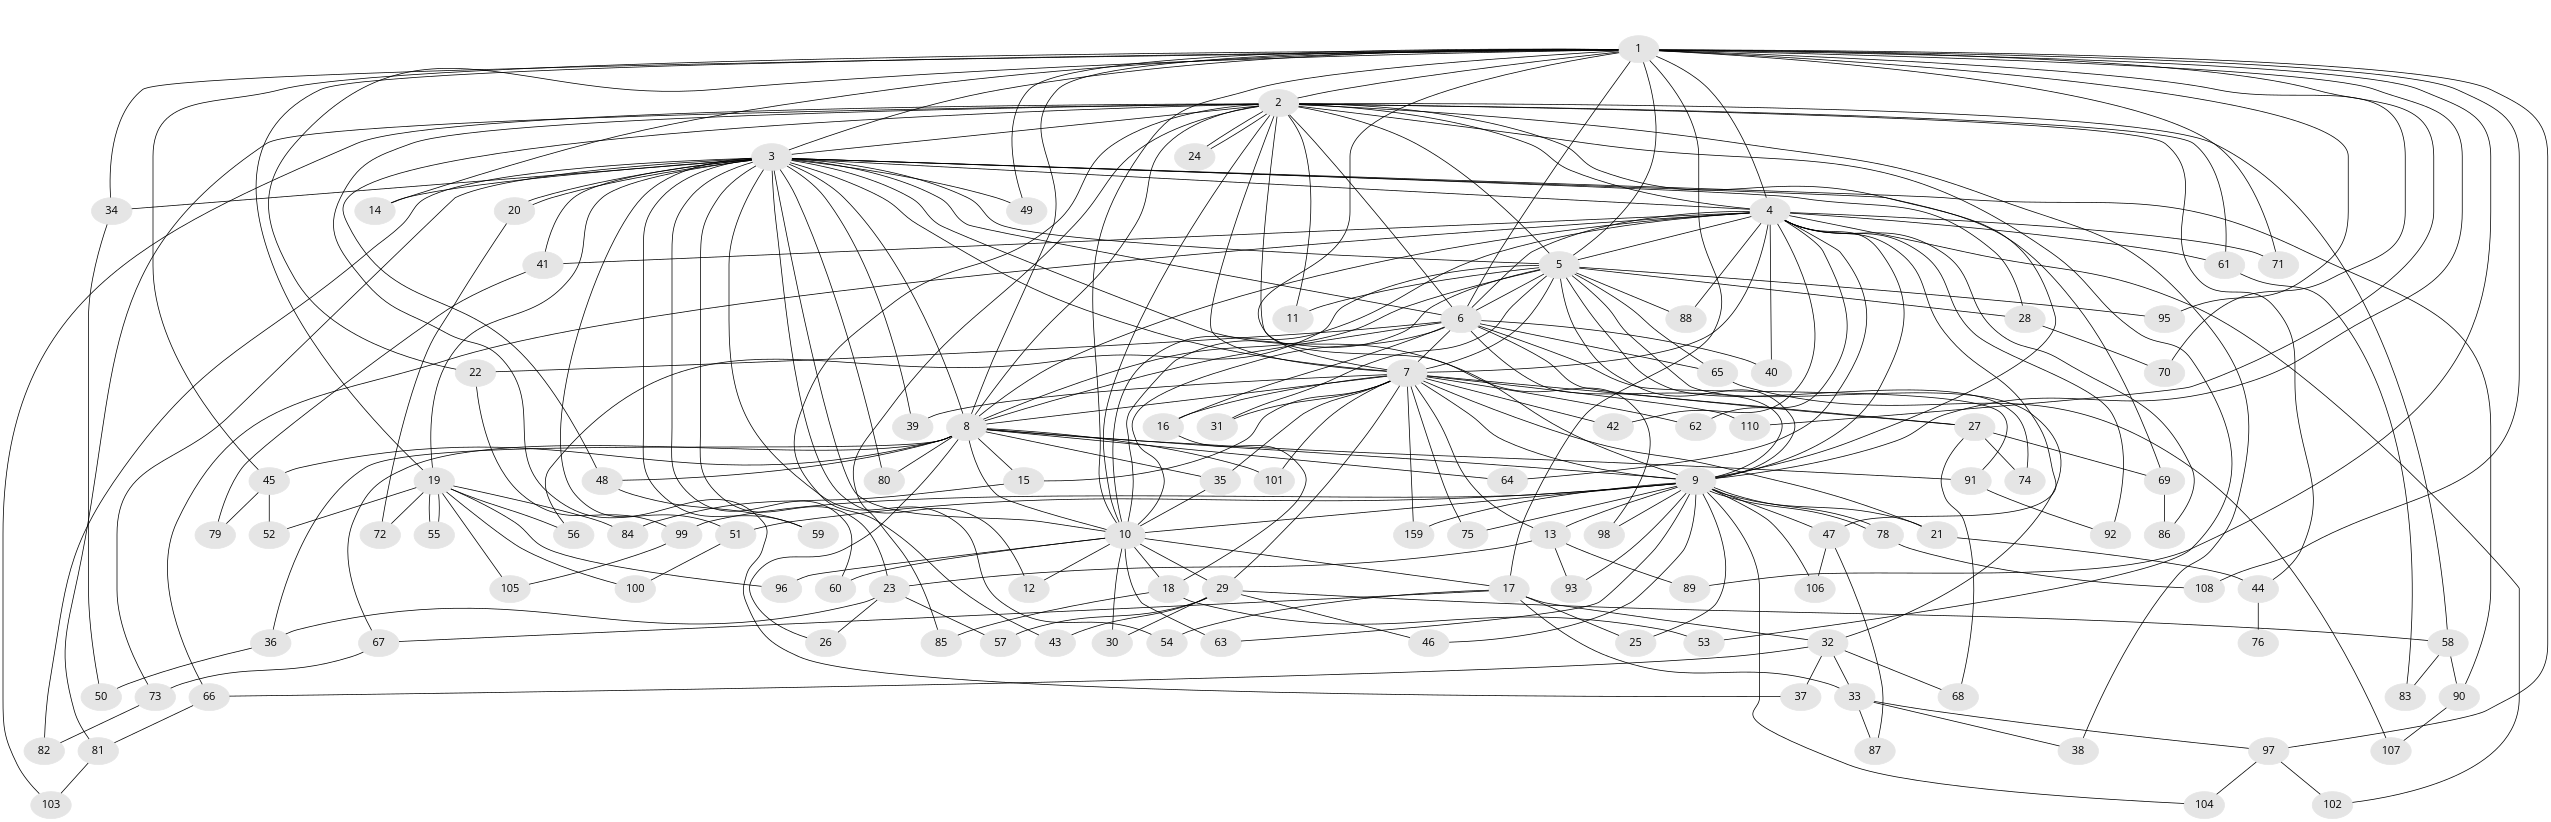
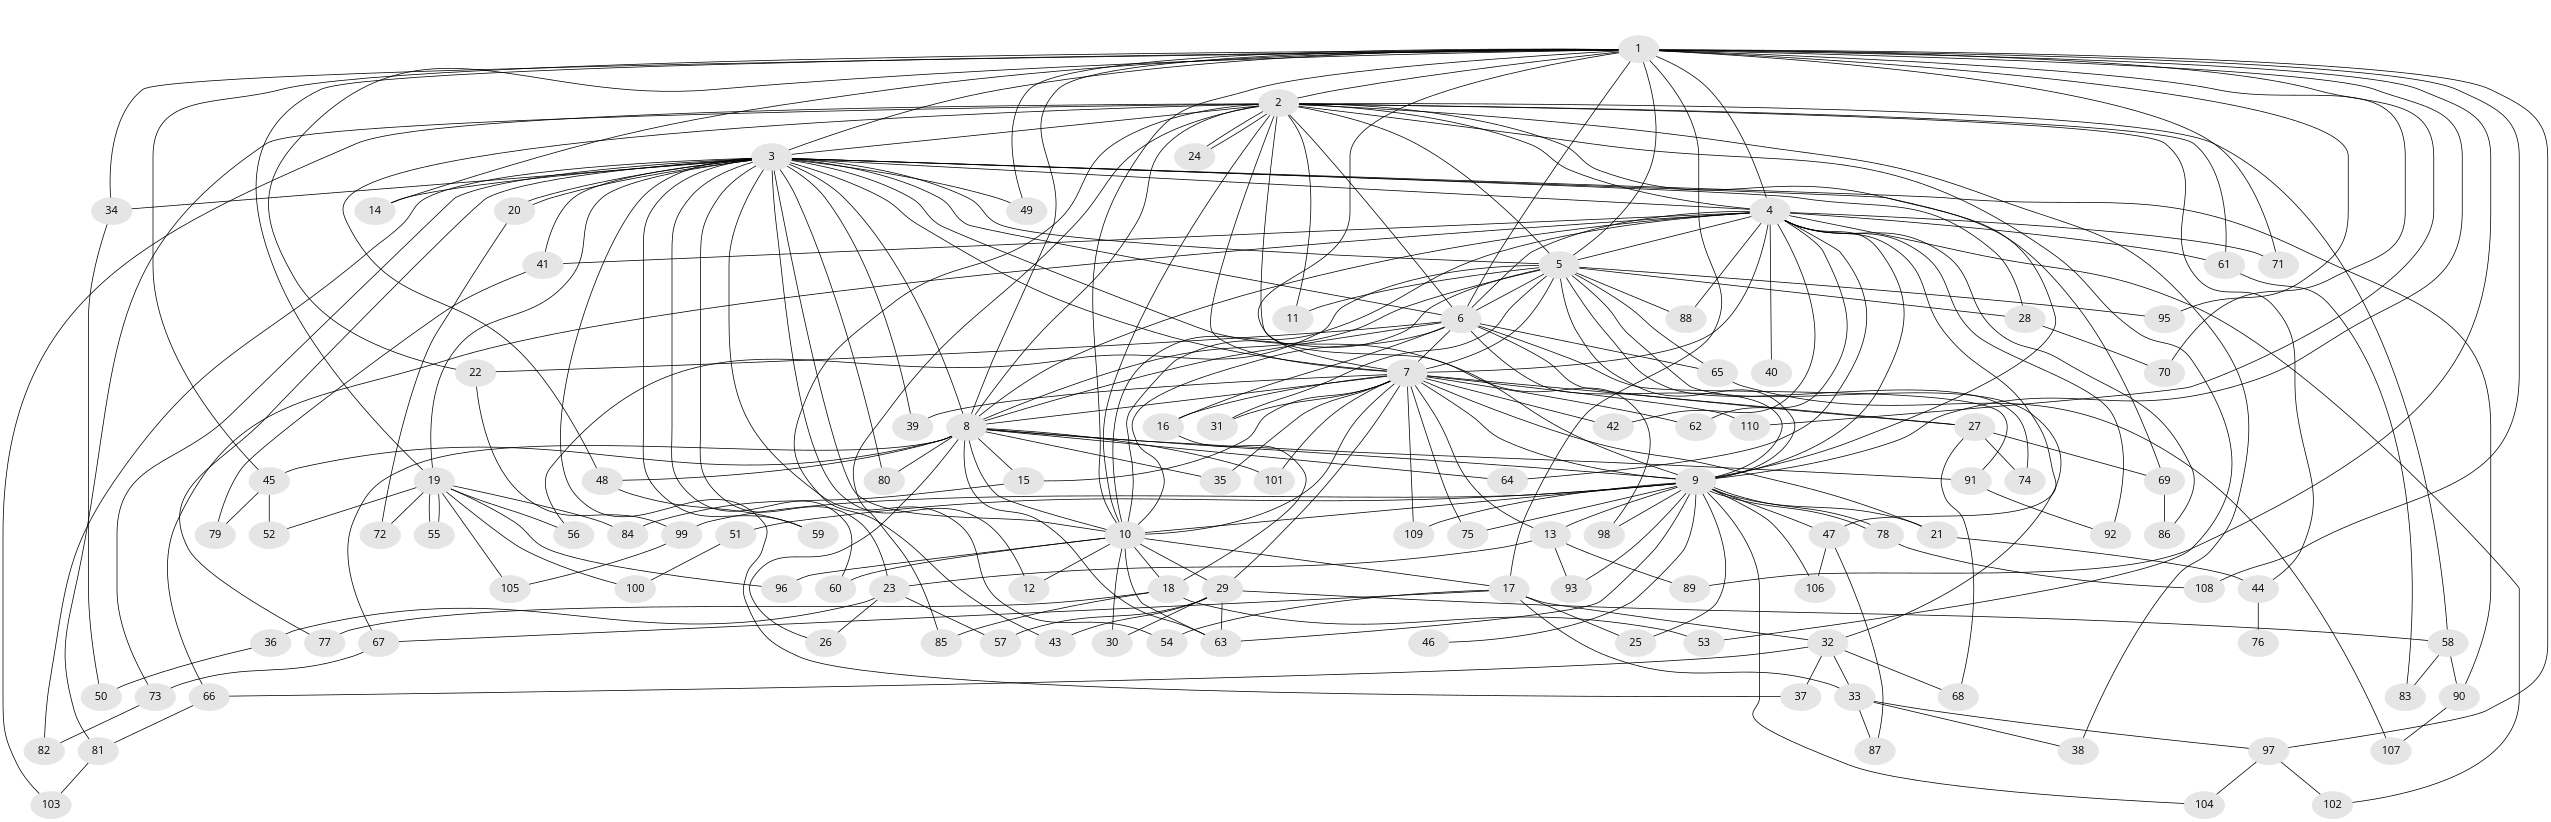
(499, 131) -> none
(1620, 334) -> none
(427, 455) -> (1075, 552)
(1173, 508) -> (1281, 506)
(1414, 535) -> (1414, 535)
(1326, 616) -> (1222, 616)
none -> (325, 643)
